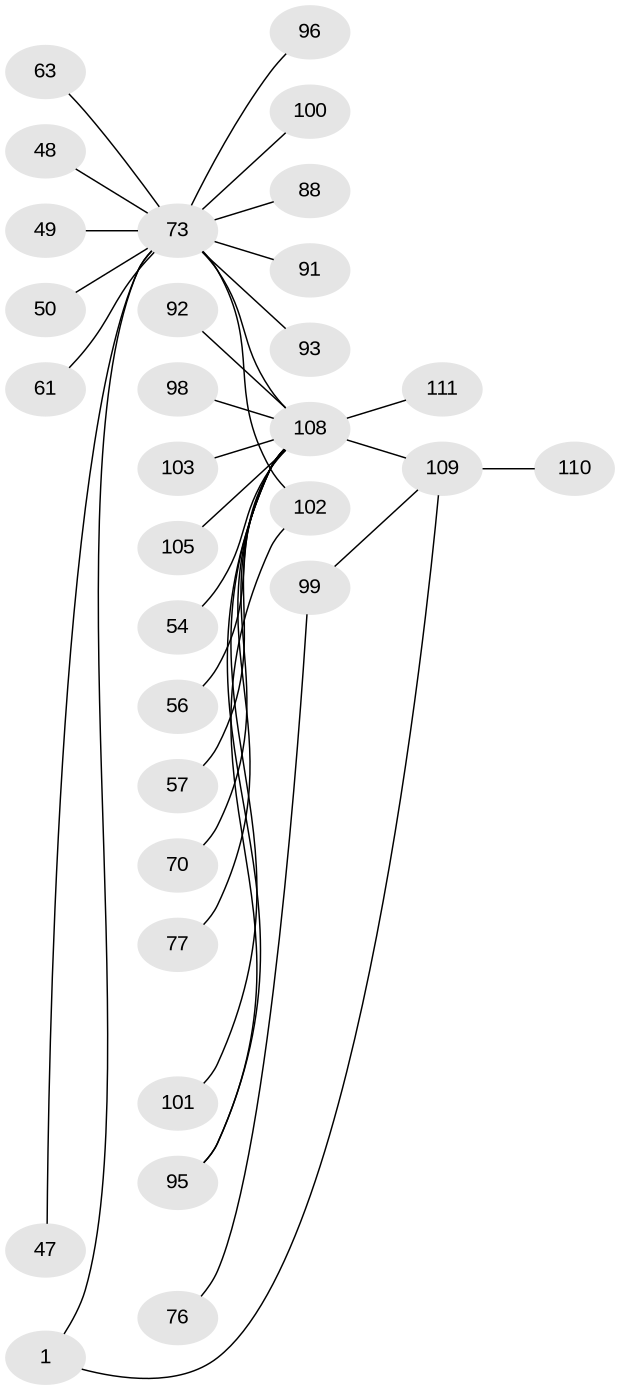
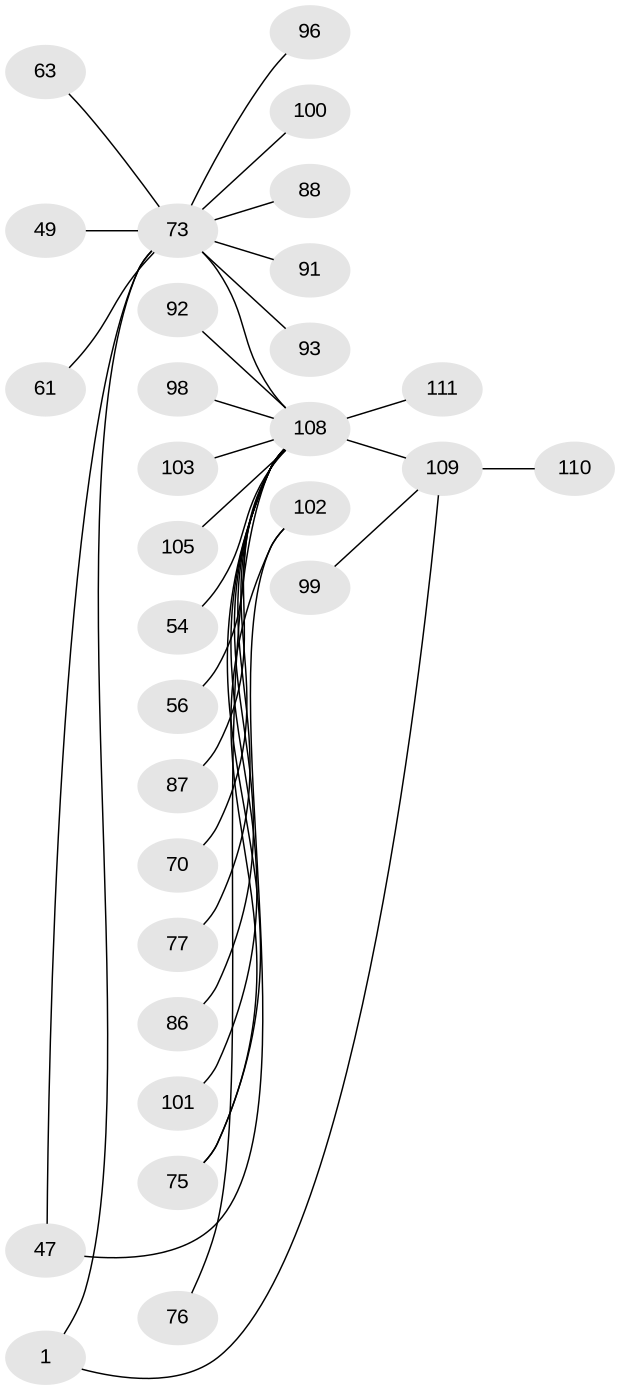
(46, 151) -> none
(46, 310) -> none
(245, 389) -> (262, 1032)
(178, 786) -> (178, 786)
(277, 960) -> (233, 891)
none -> (178, 1024)
(178, 1183) -> (178, 1183)
